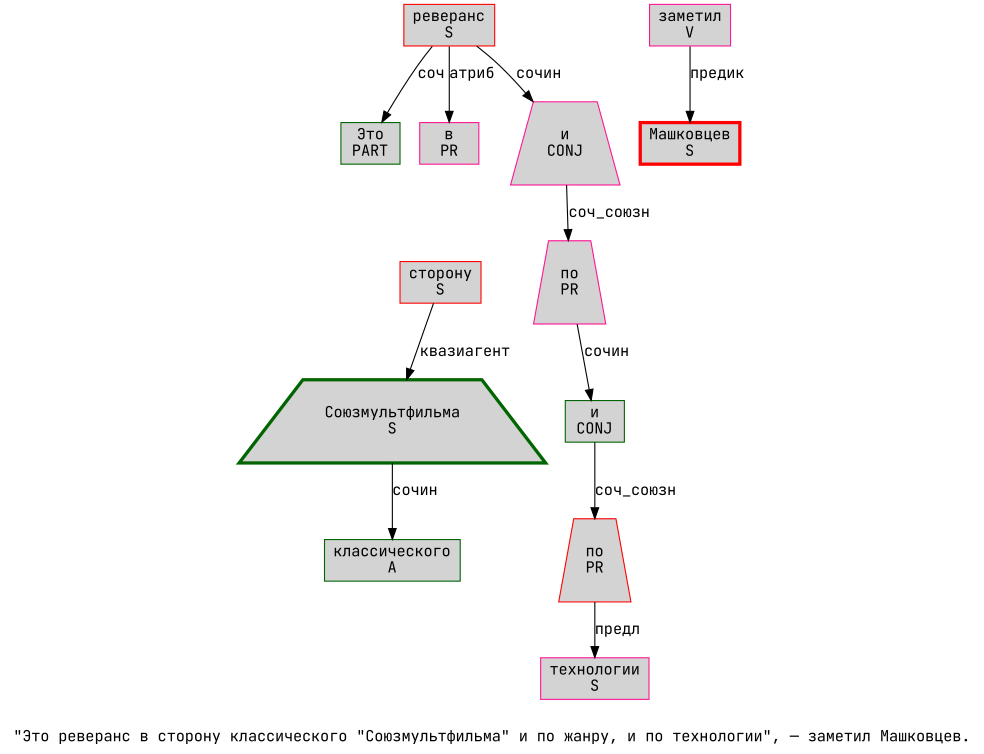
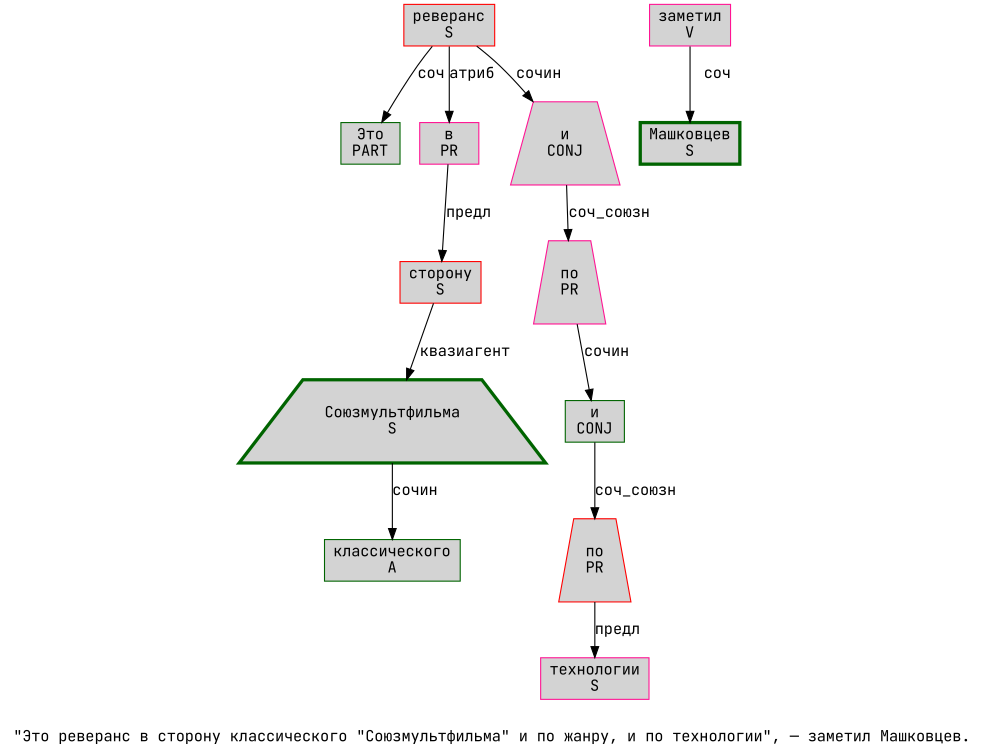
(717, 74) -> (717, 74)
(690, 143) -> (690, 143)
none -> (445, 207)
